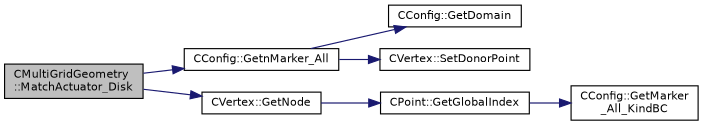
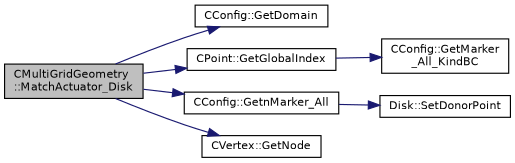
(353, 39) -> (161, 46)
(455, 60) -> (445, 106)
(345, 103) -> (159, 71)
